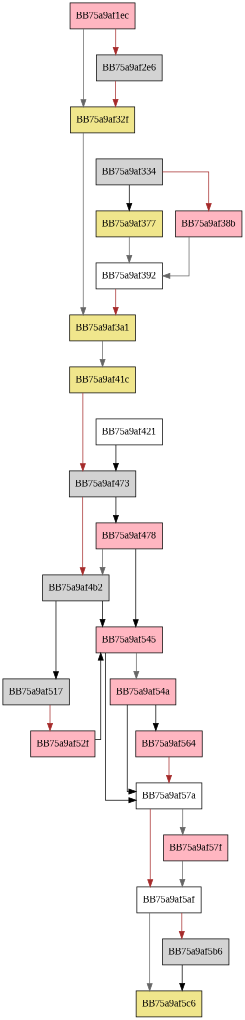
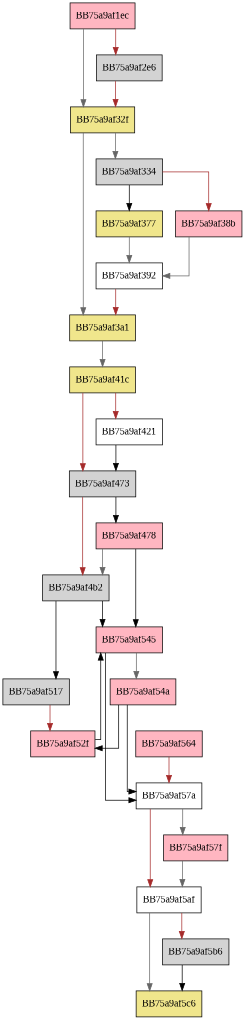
none -> (115, 142)
none -> (116, 402)
(156, 714) -> (119, 735)
